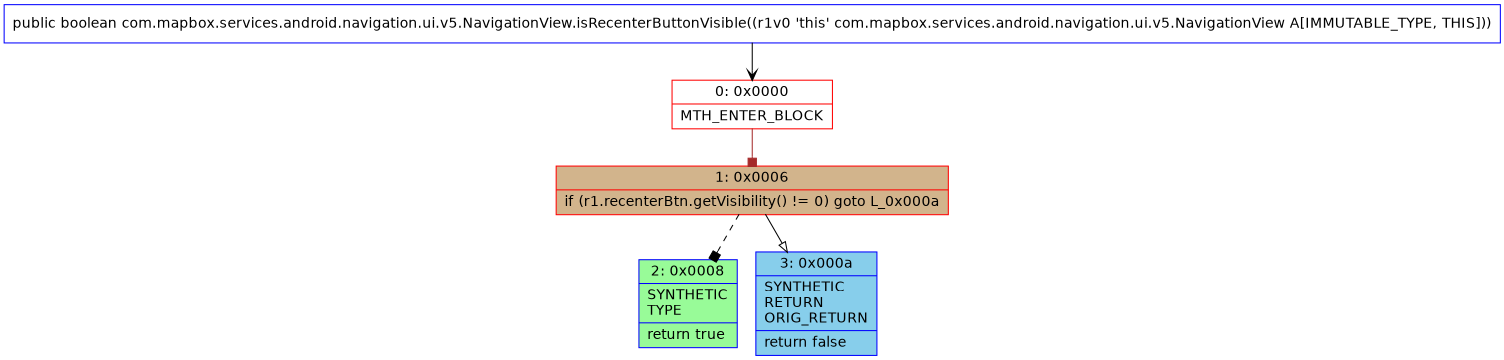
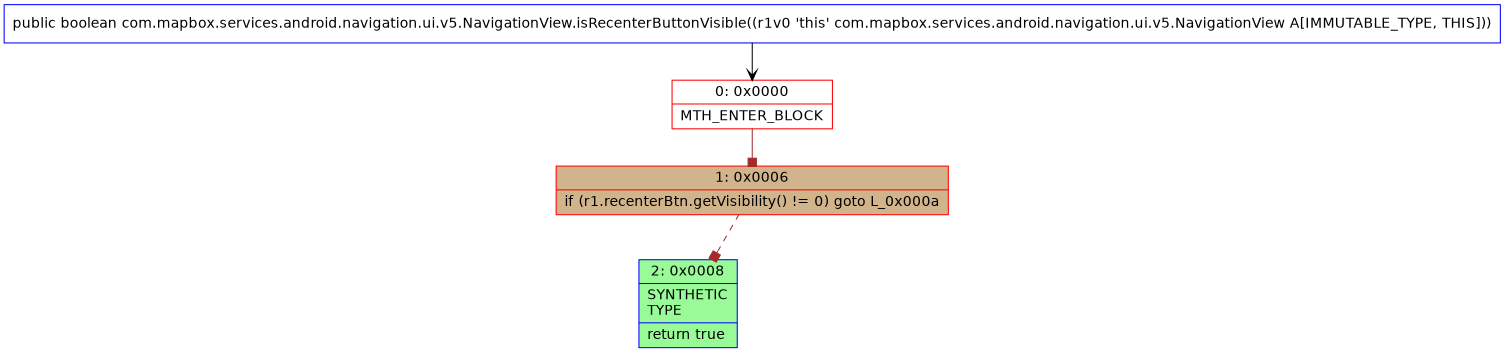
(729, 233) -> (729, 233)
(816, 304) -> none
